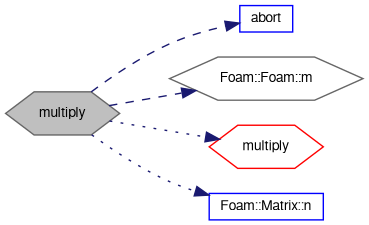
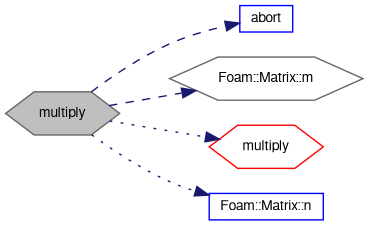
(266, 79) -> (266, 79)
